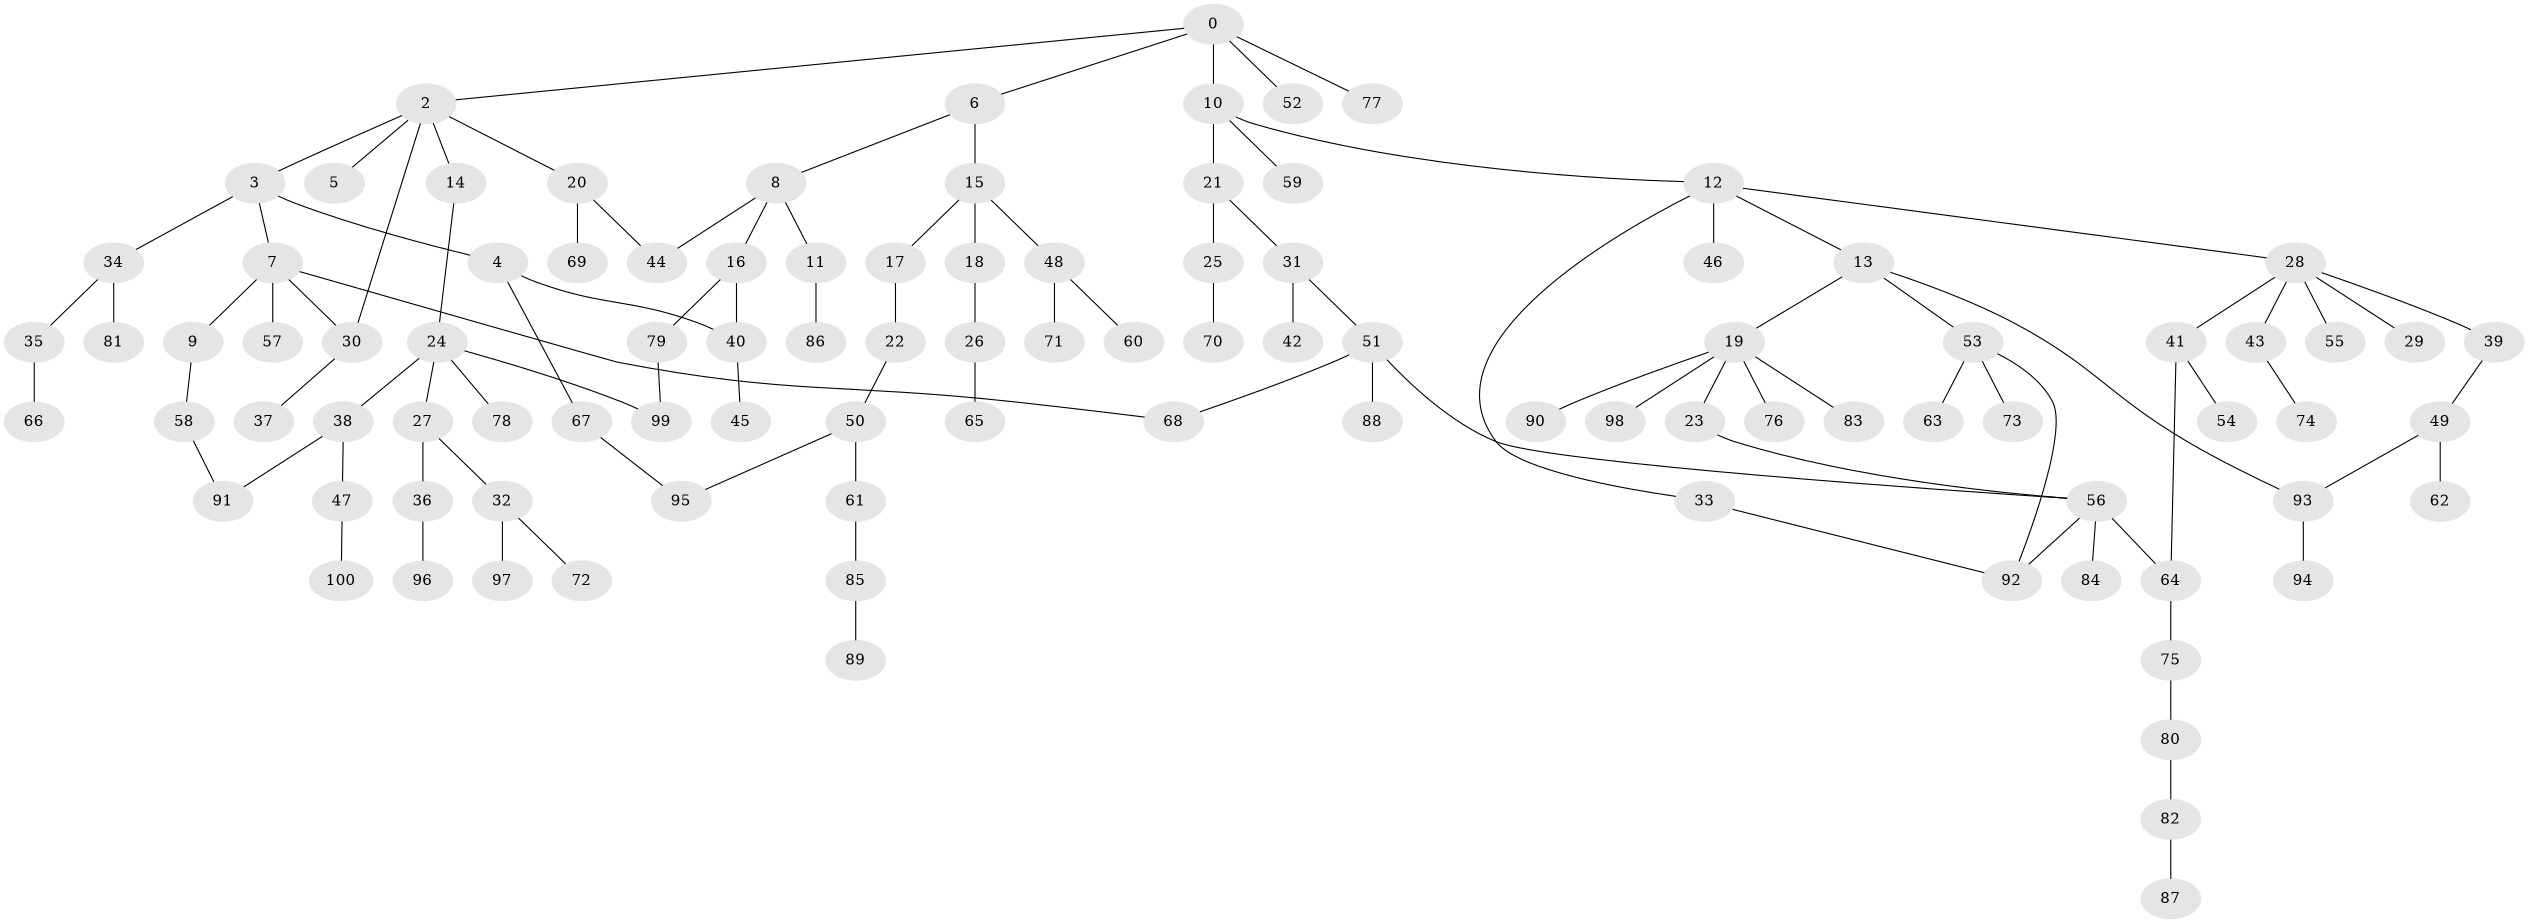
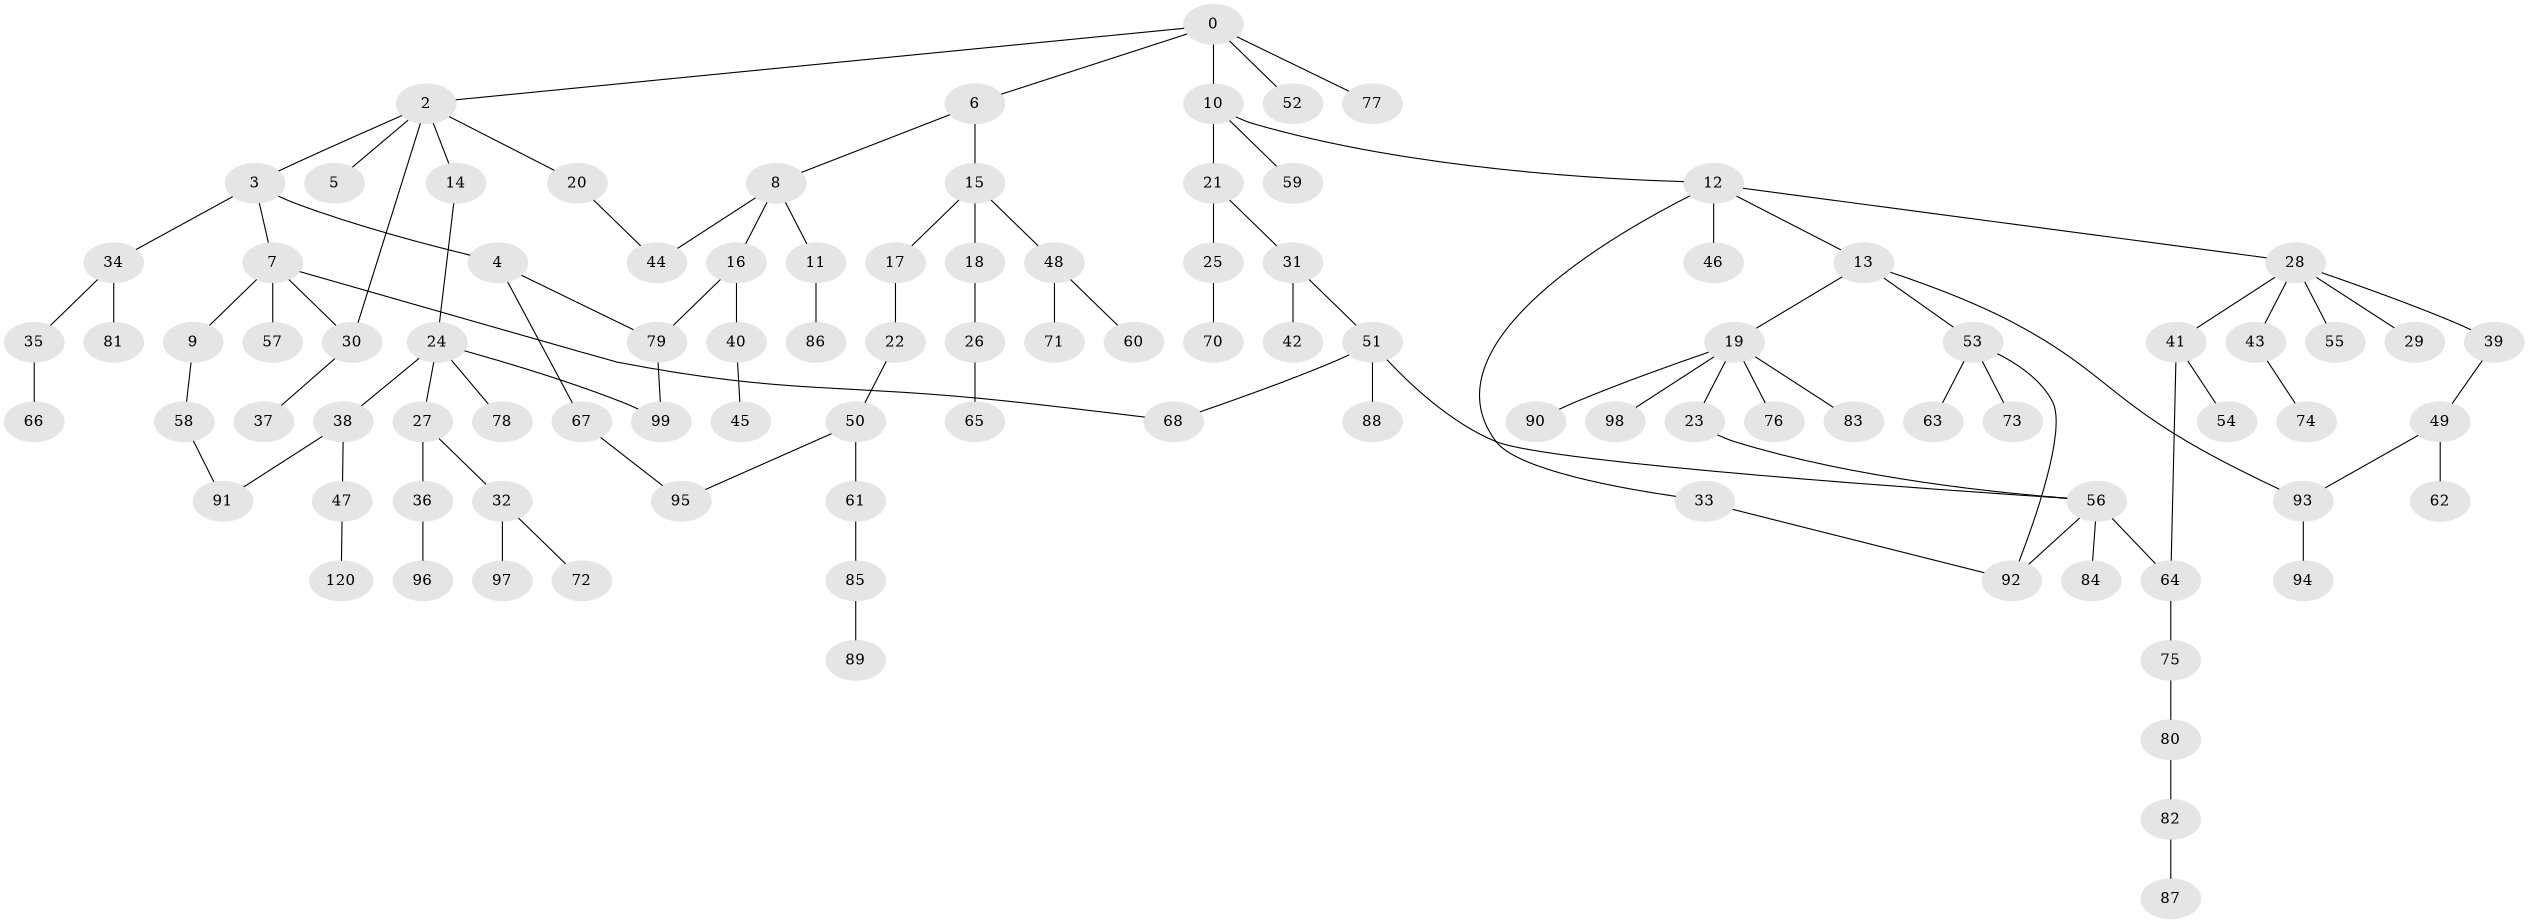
(577, 263) -> none
(617, 303) -> (577, 303)
(341, 581) -> (341, 581)
